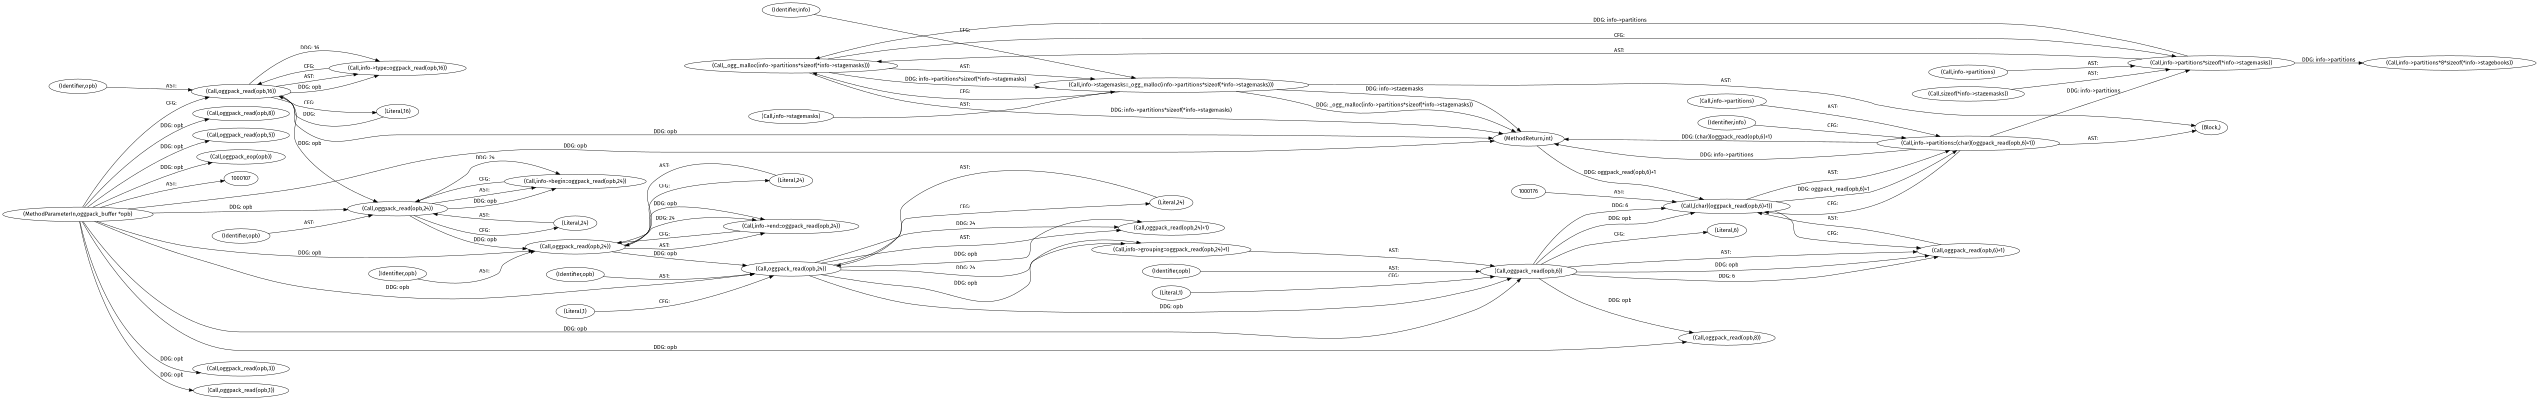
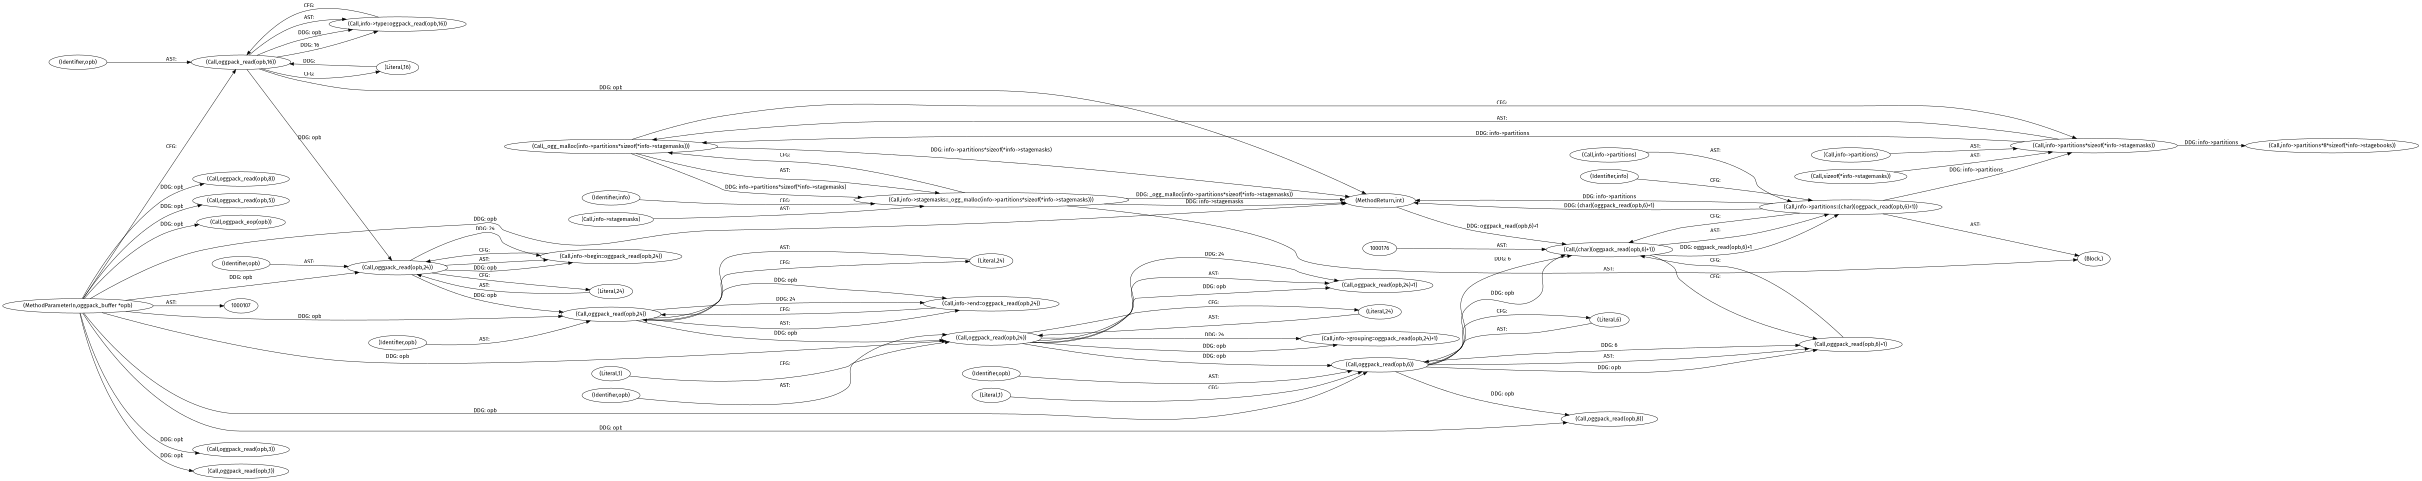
(1834, 218) -> (1716, 260)
(1370, 256) -> (1507, 334)
